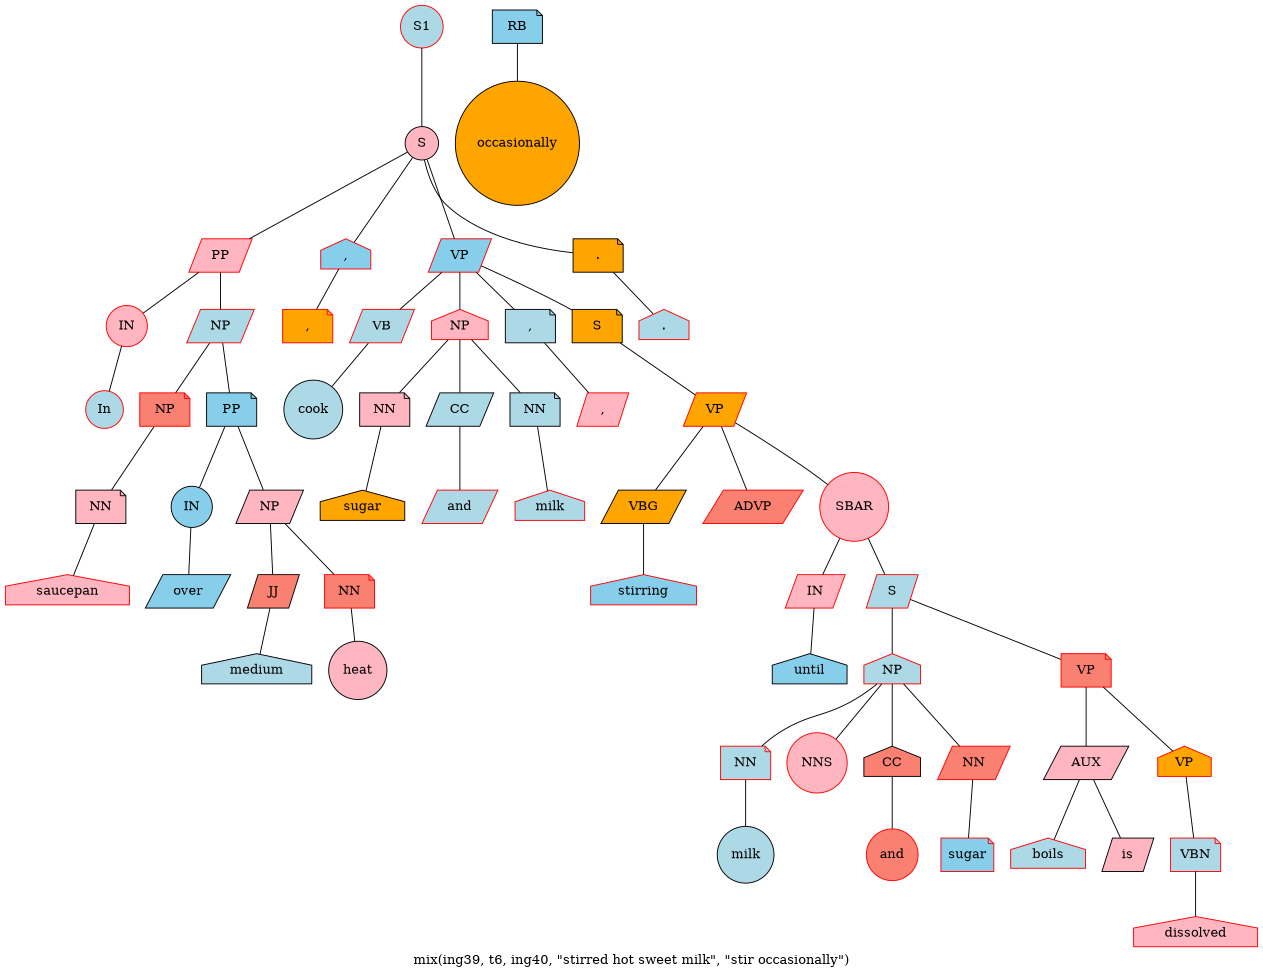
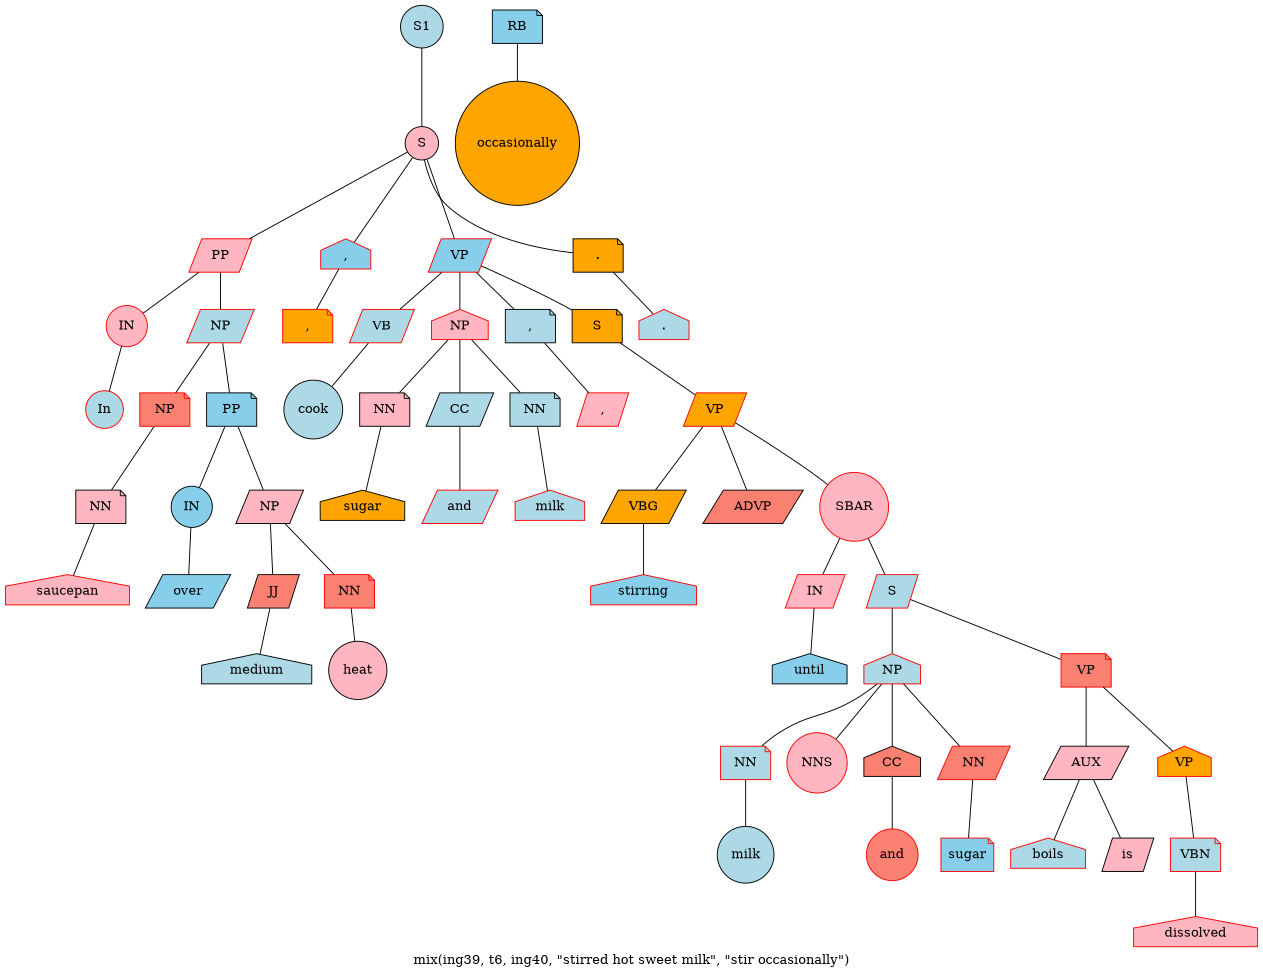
(422, 27) -> (422, 27)
(753, 507) -> (753, 507)
